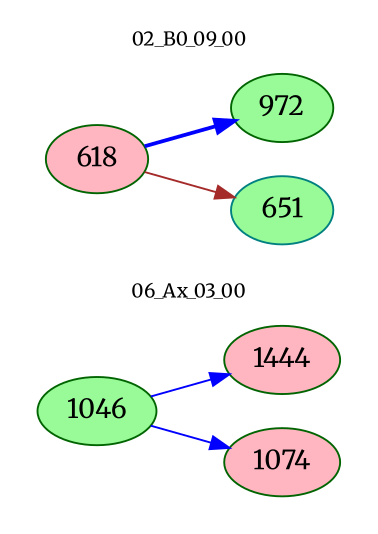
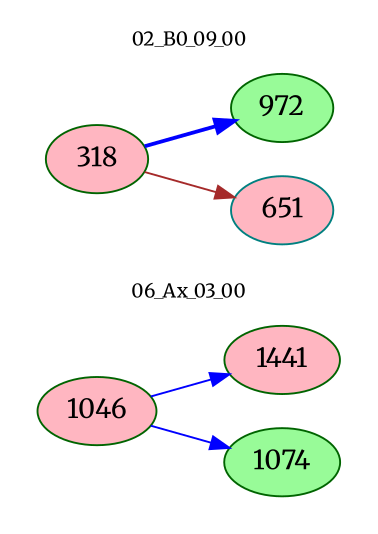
(97, 159) -> (97, 159)
(282, 210) -> (282, 210)
(282, 360) -> (282, 360)
(97, 411) -> (97, 411)
(282, 462) -> (282, 462)
